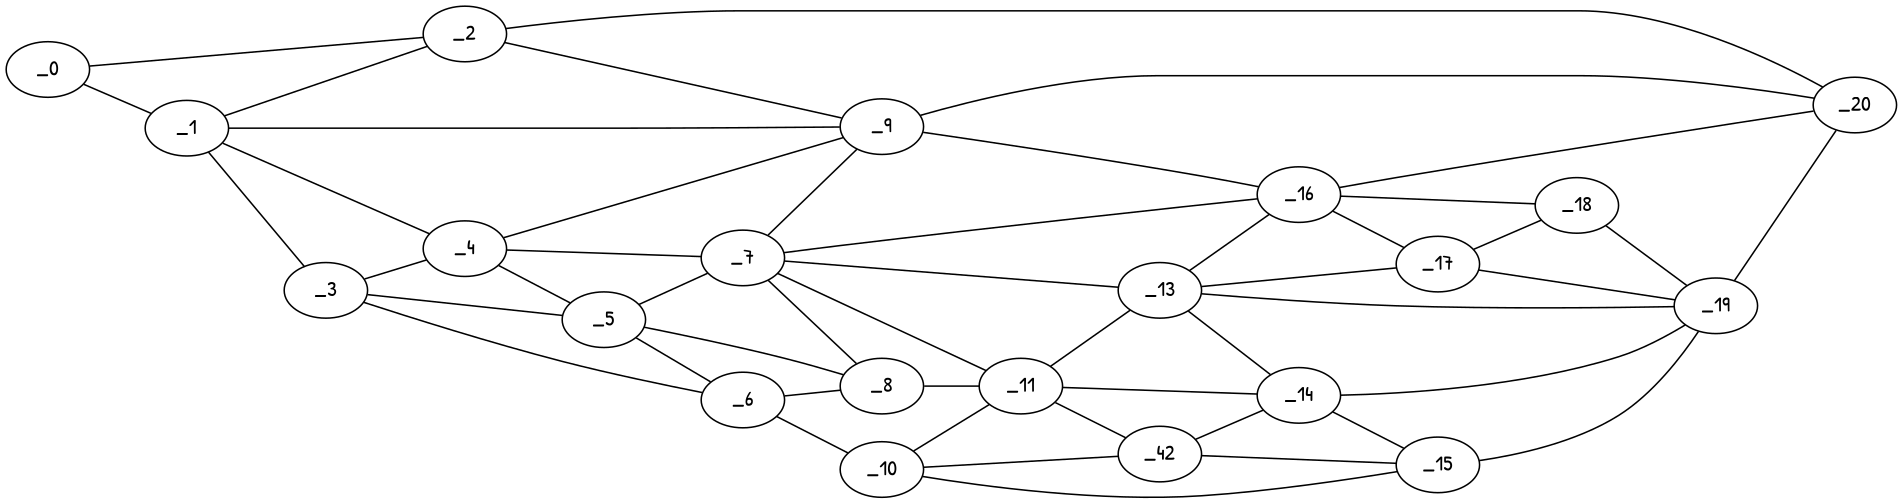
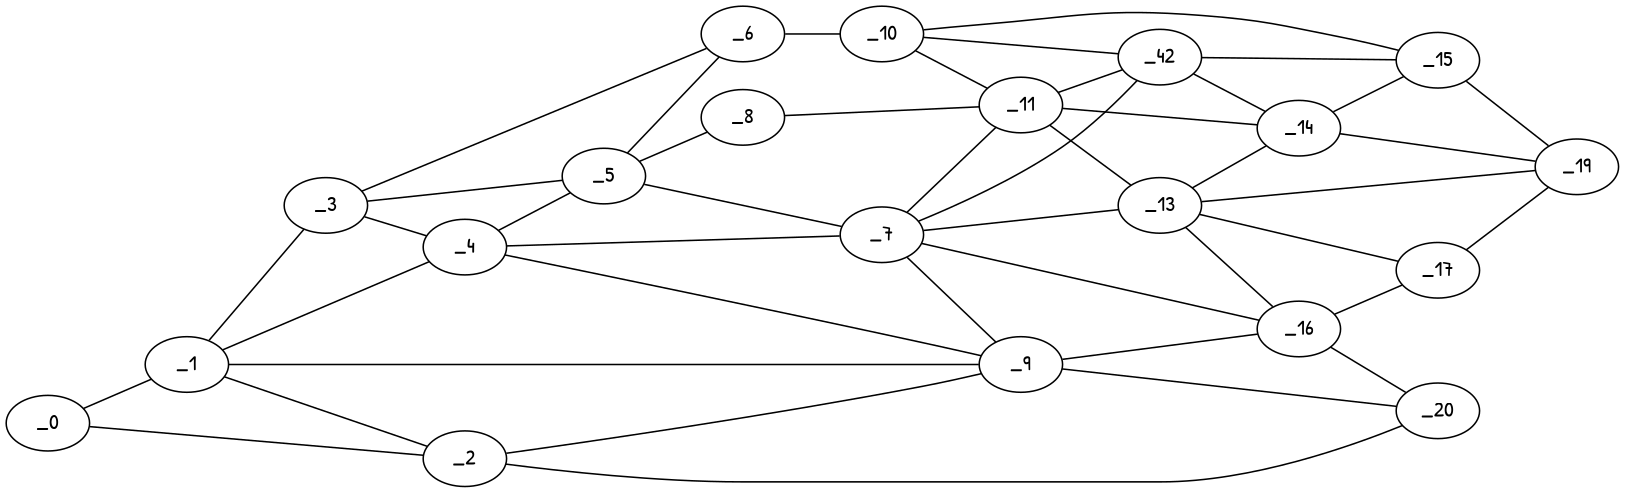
(1577, 205) -> none
(1785, 206) -> none
(812, 322) -> (1036, 163)
(813, 393) -> none
